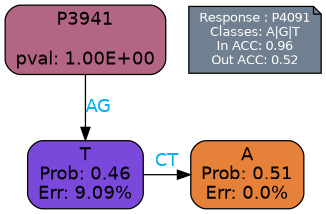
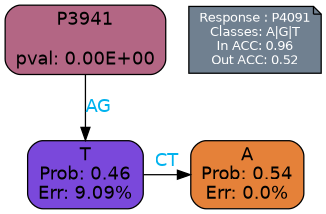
(85, 40) -> (85, 40)
(247, 175) -> (247, 175)
